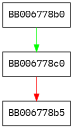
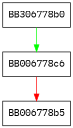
(37, 15) -> (37, 15)
(37, 64) -> (37, 64)
